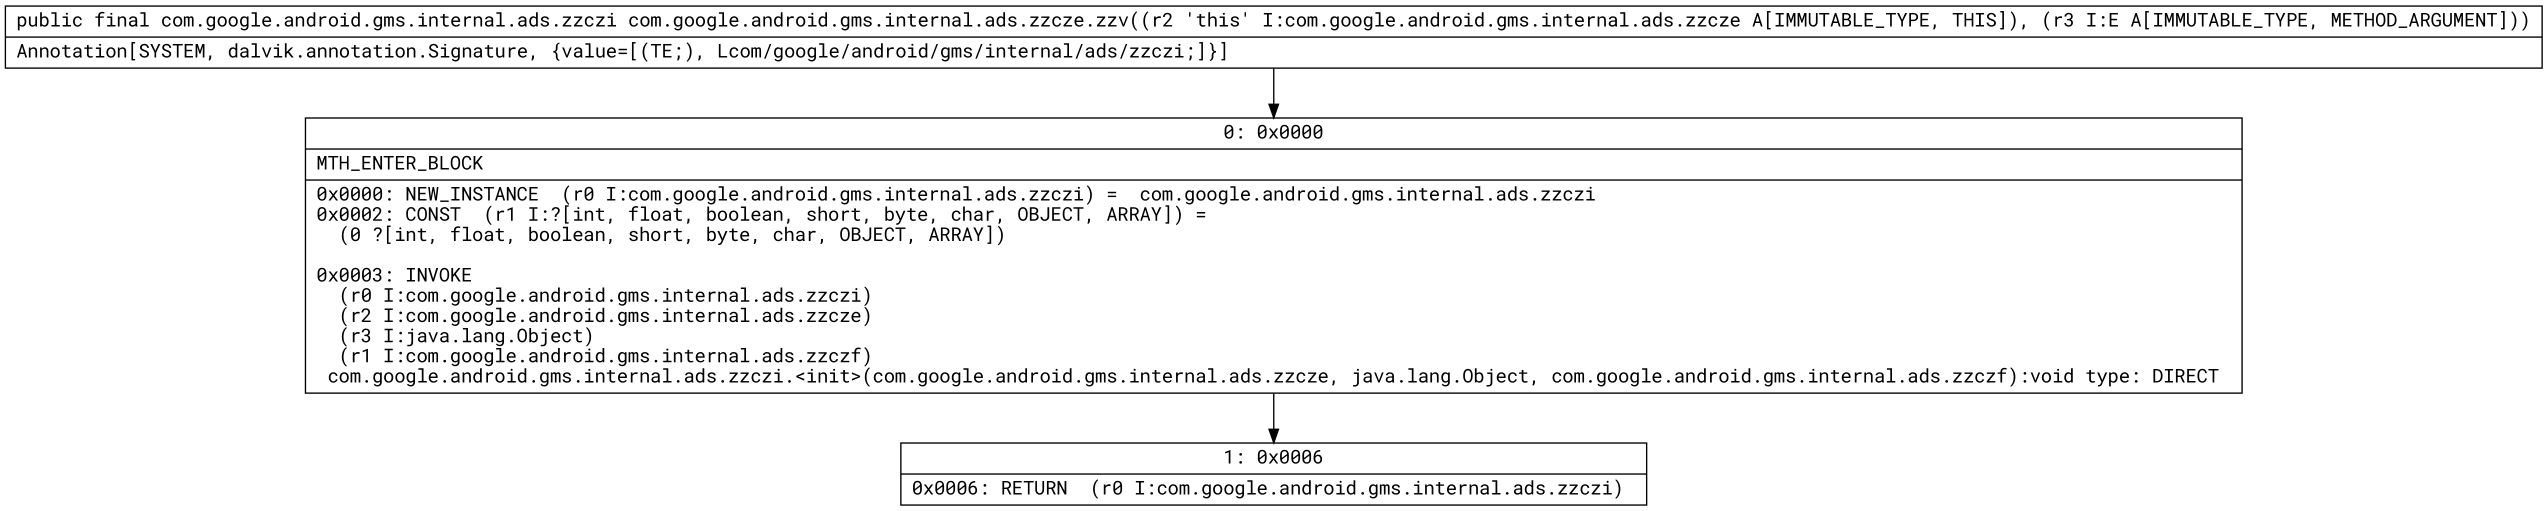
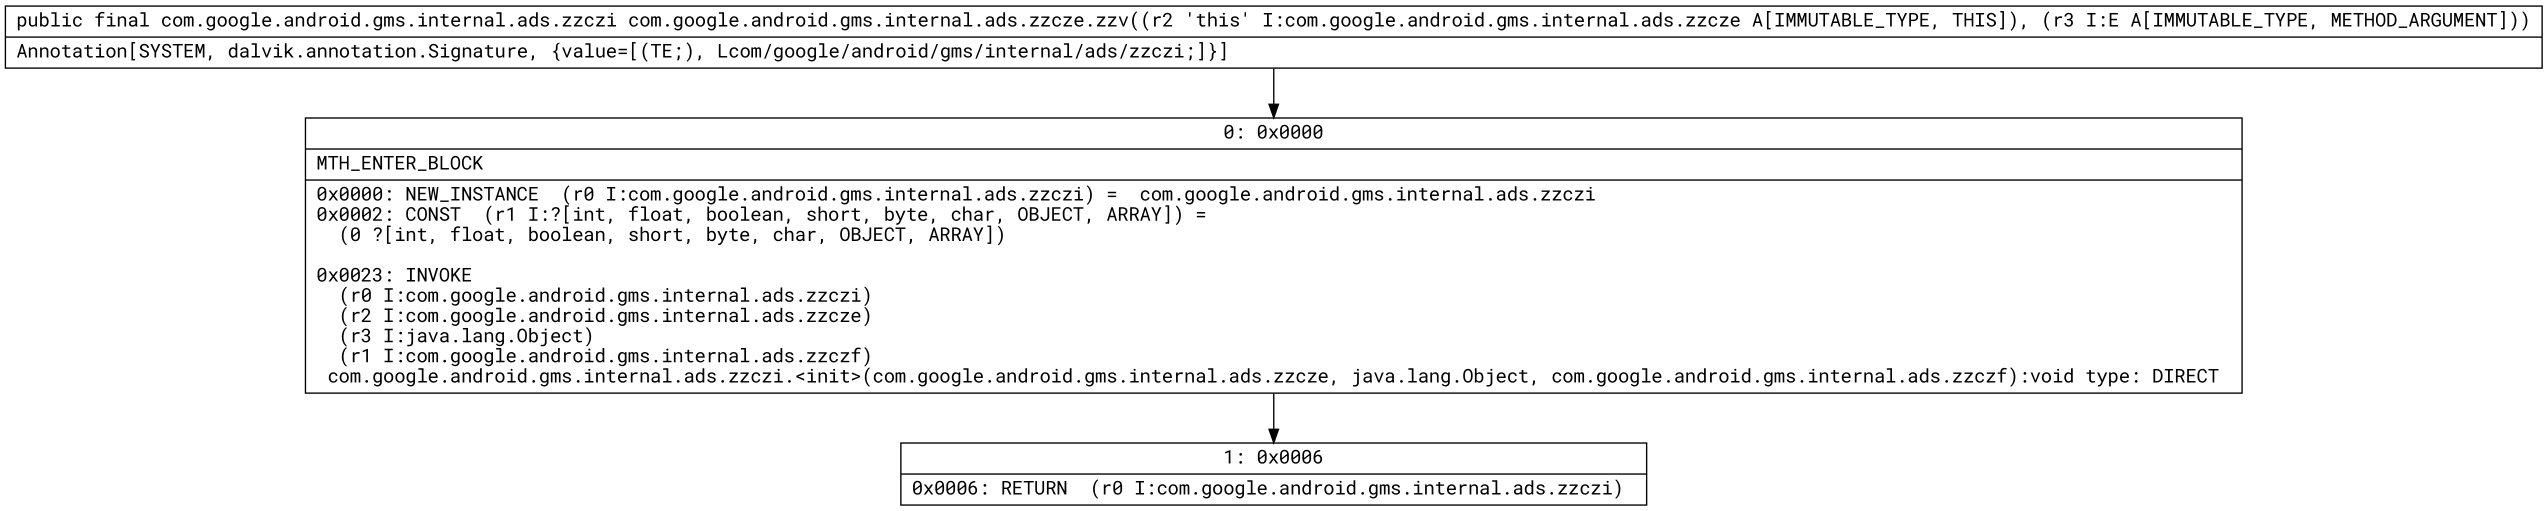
(406, 276) -> (406, 276)
